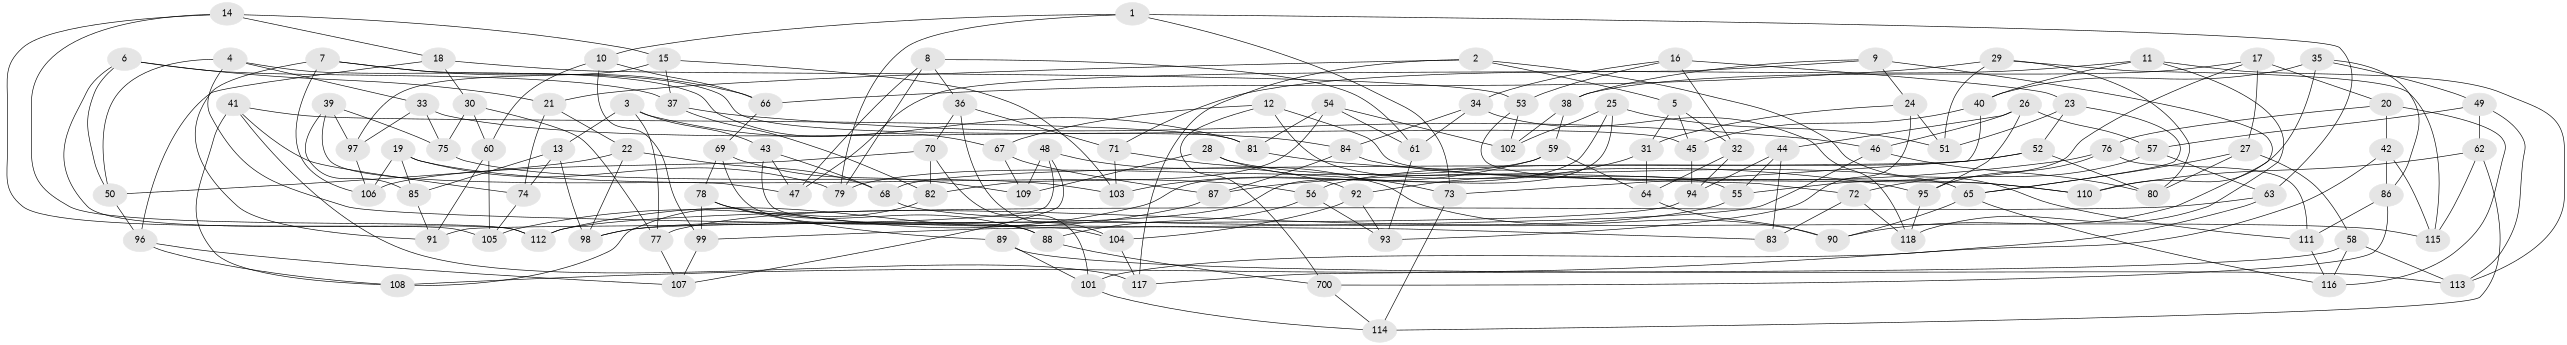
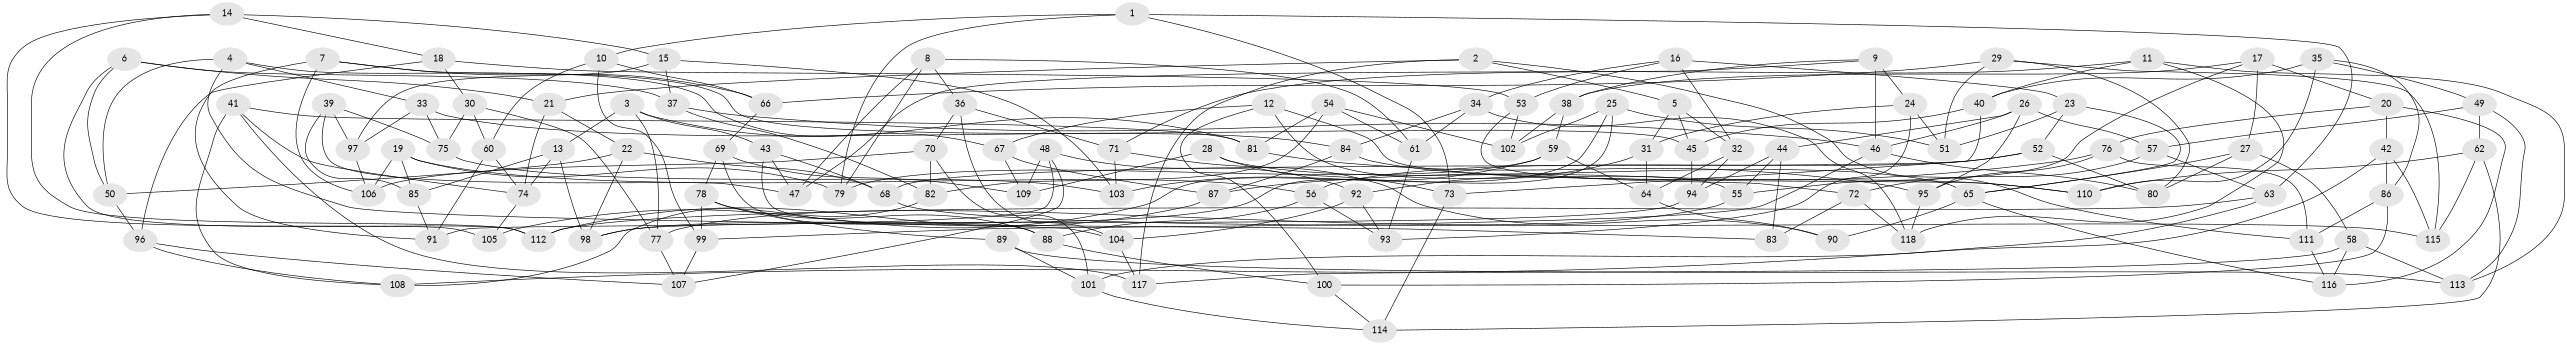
(2272, 152) -> (1875, 103)
(489, 195) -> (506, 172)
(1324, 286) -> (1324, 286)
